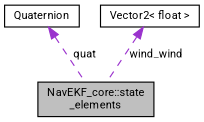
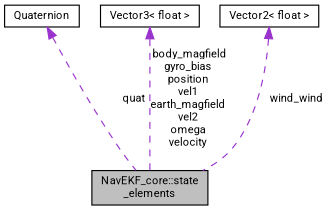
none -> (150, 16)
